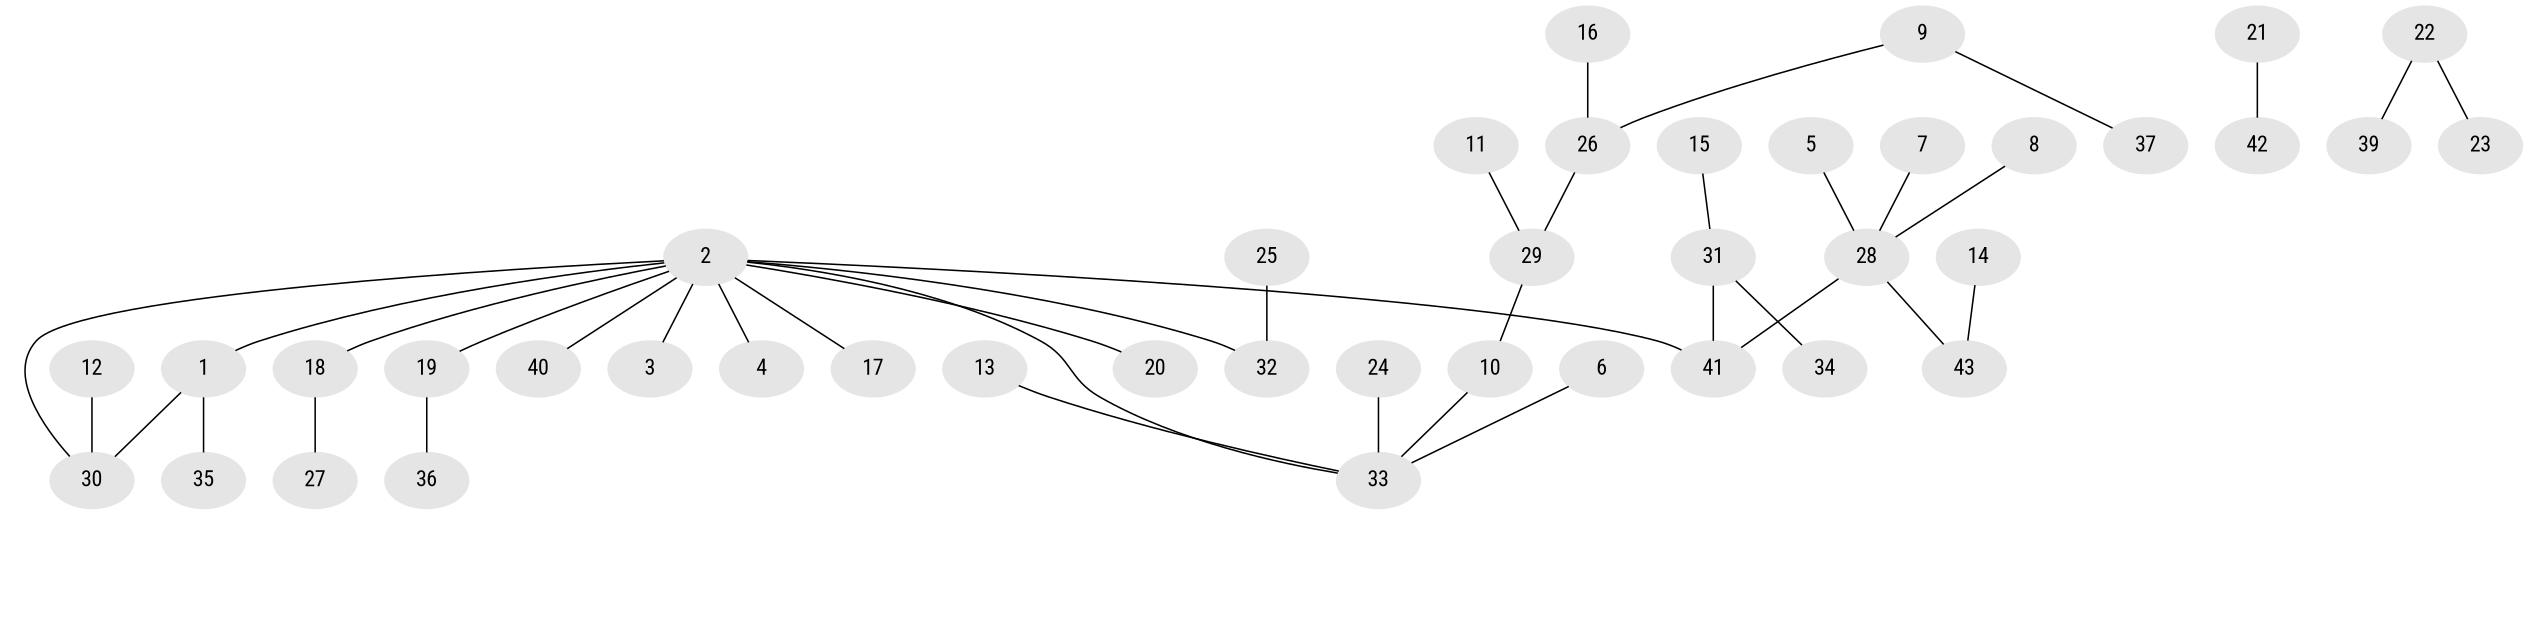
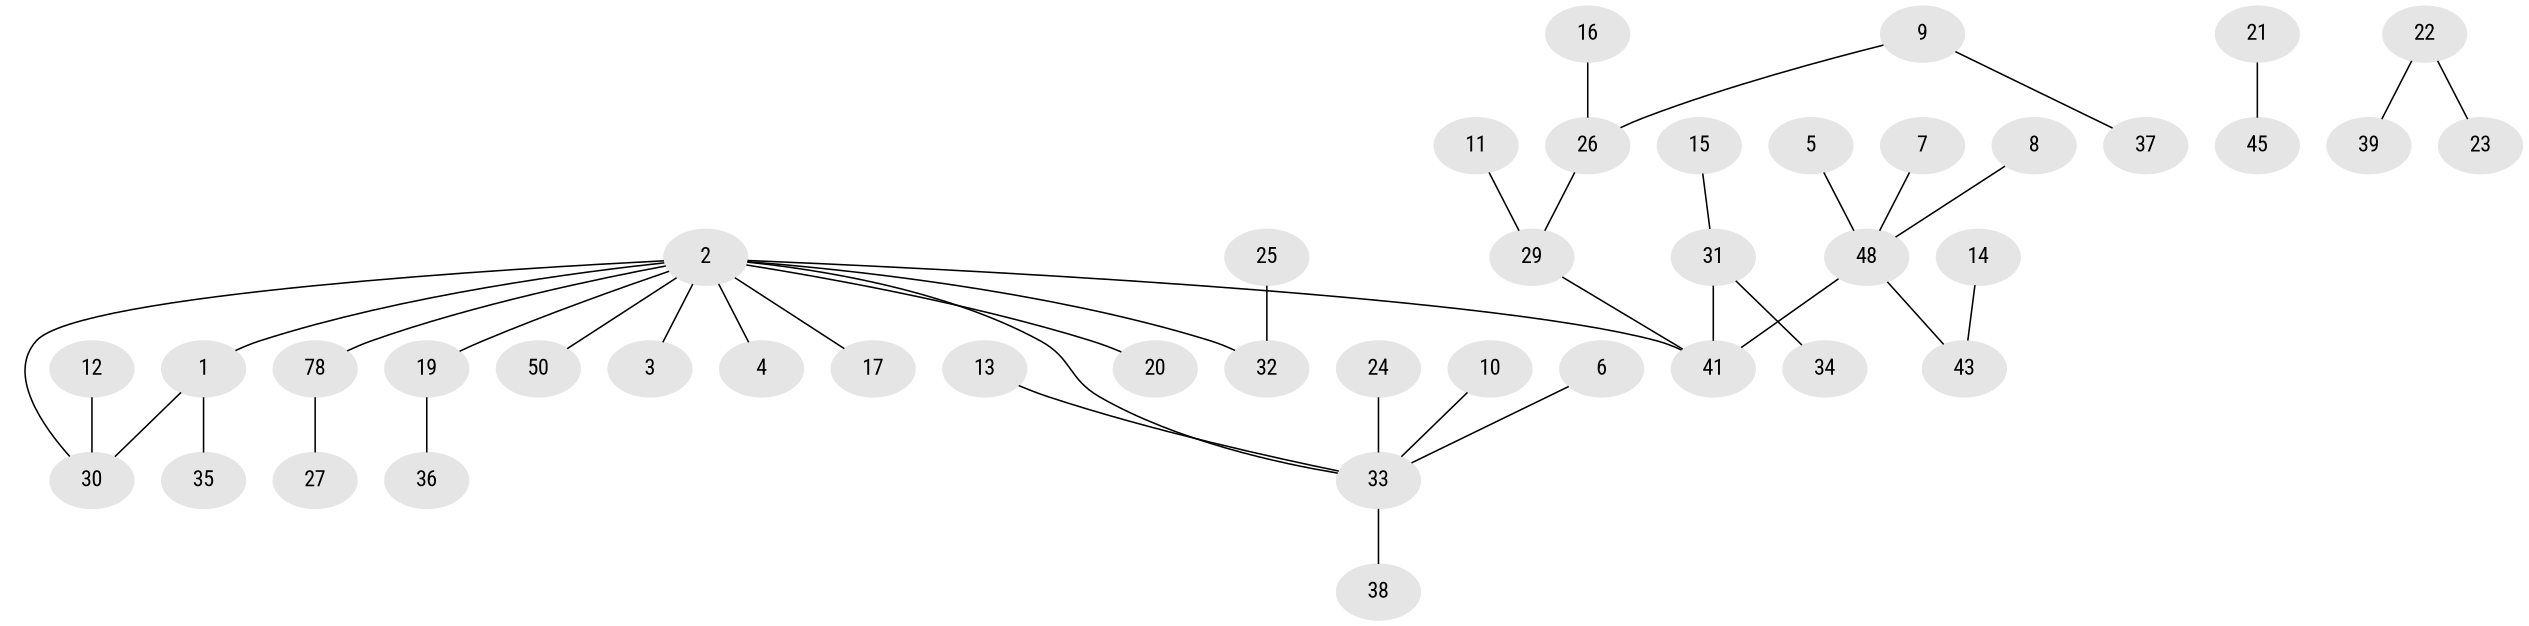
(2257, 146) -> (2257, 146)
(1867, 257) -> (1867, 257)
(1514, 306) -> (1623, 313)
(315, 369) -> (315, 369)
(538, 369) -> (538, 369)
none -> (1378, 592)
